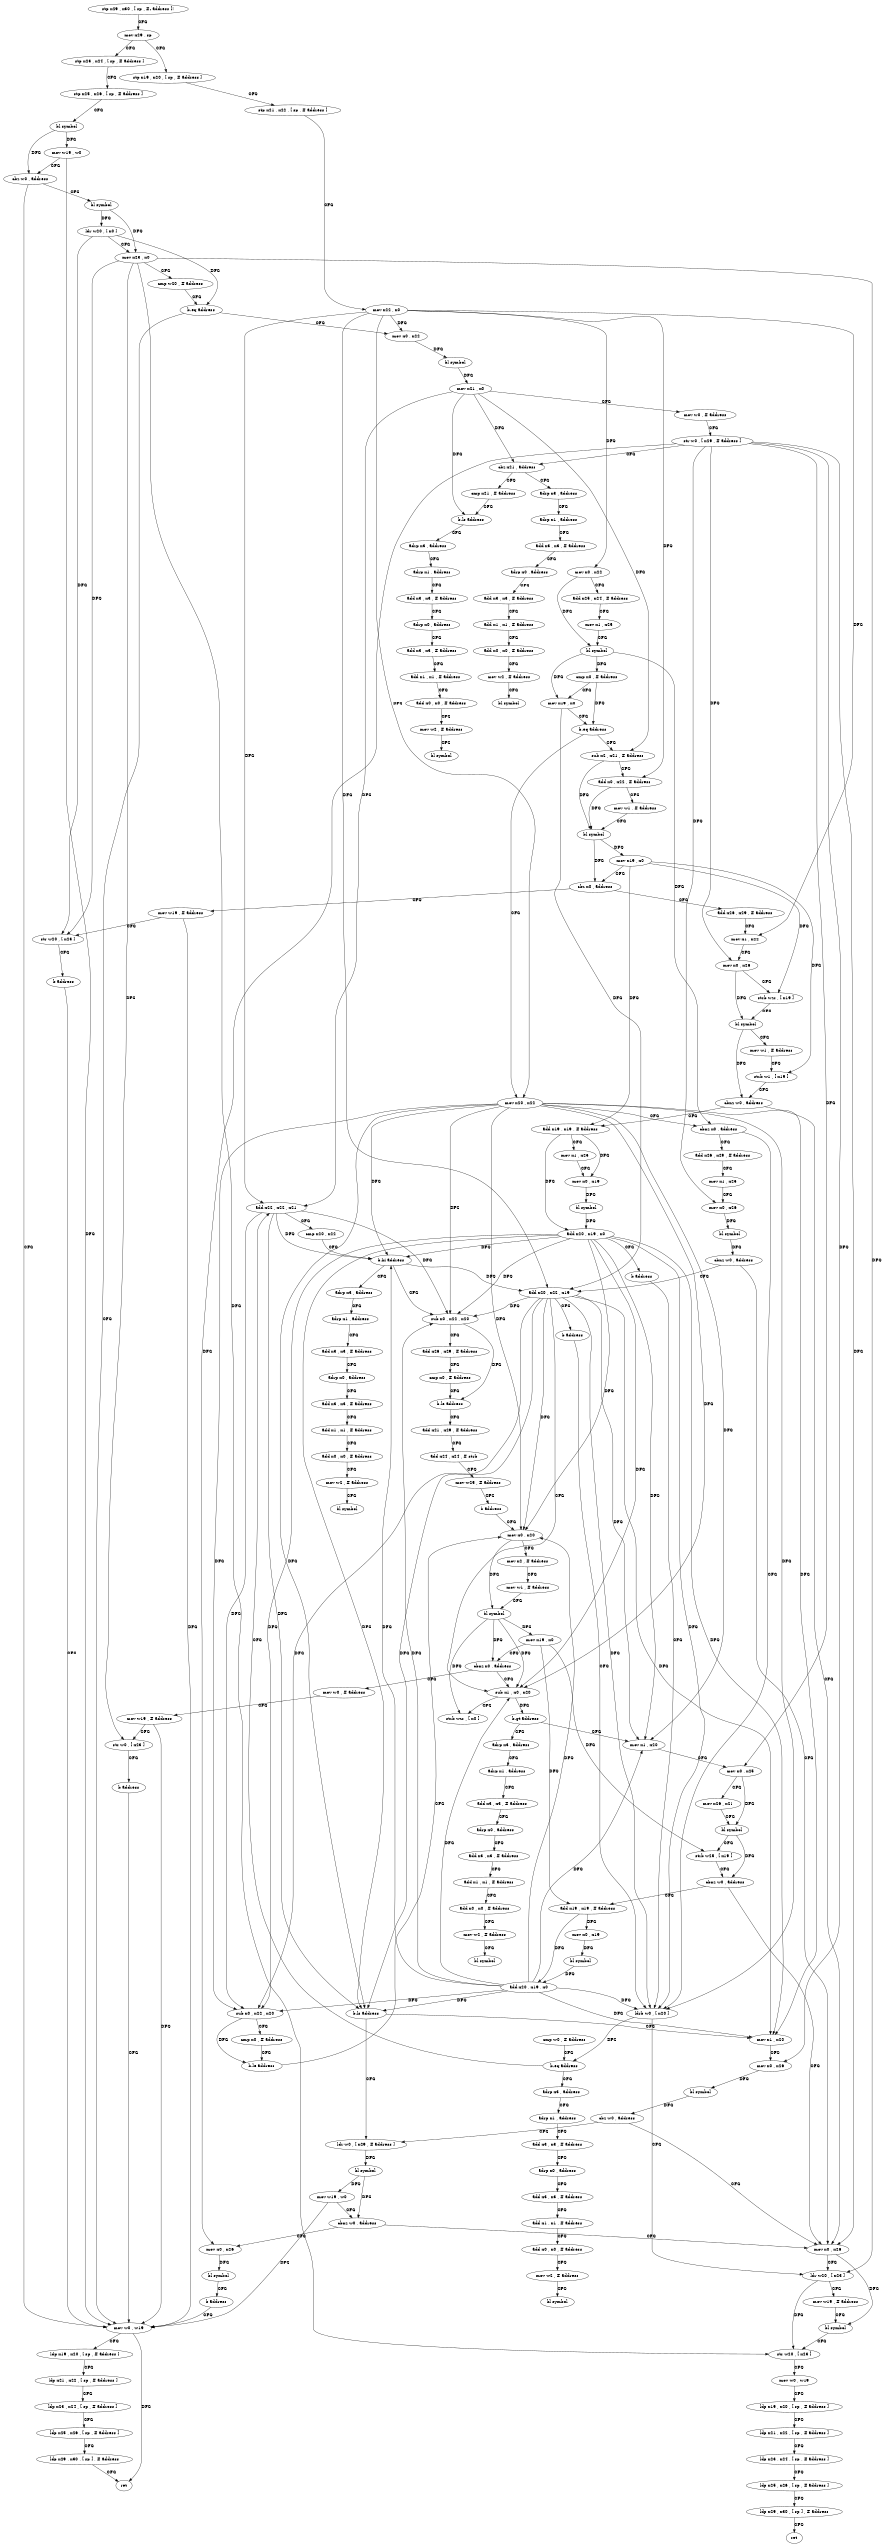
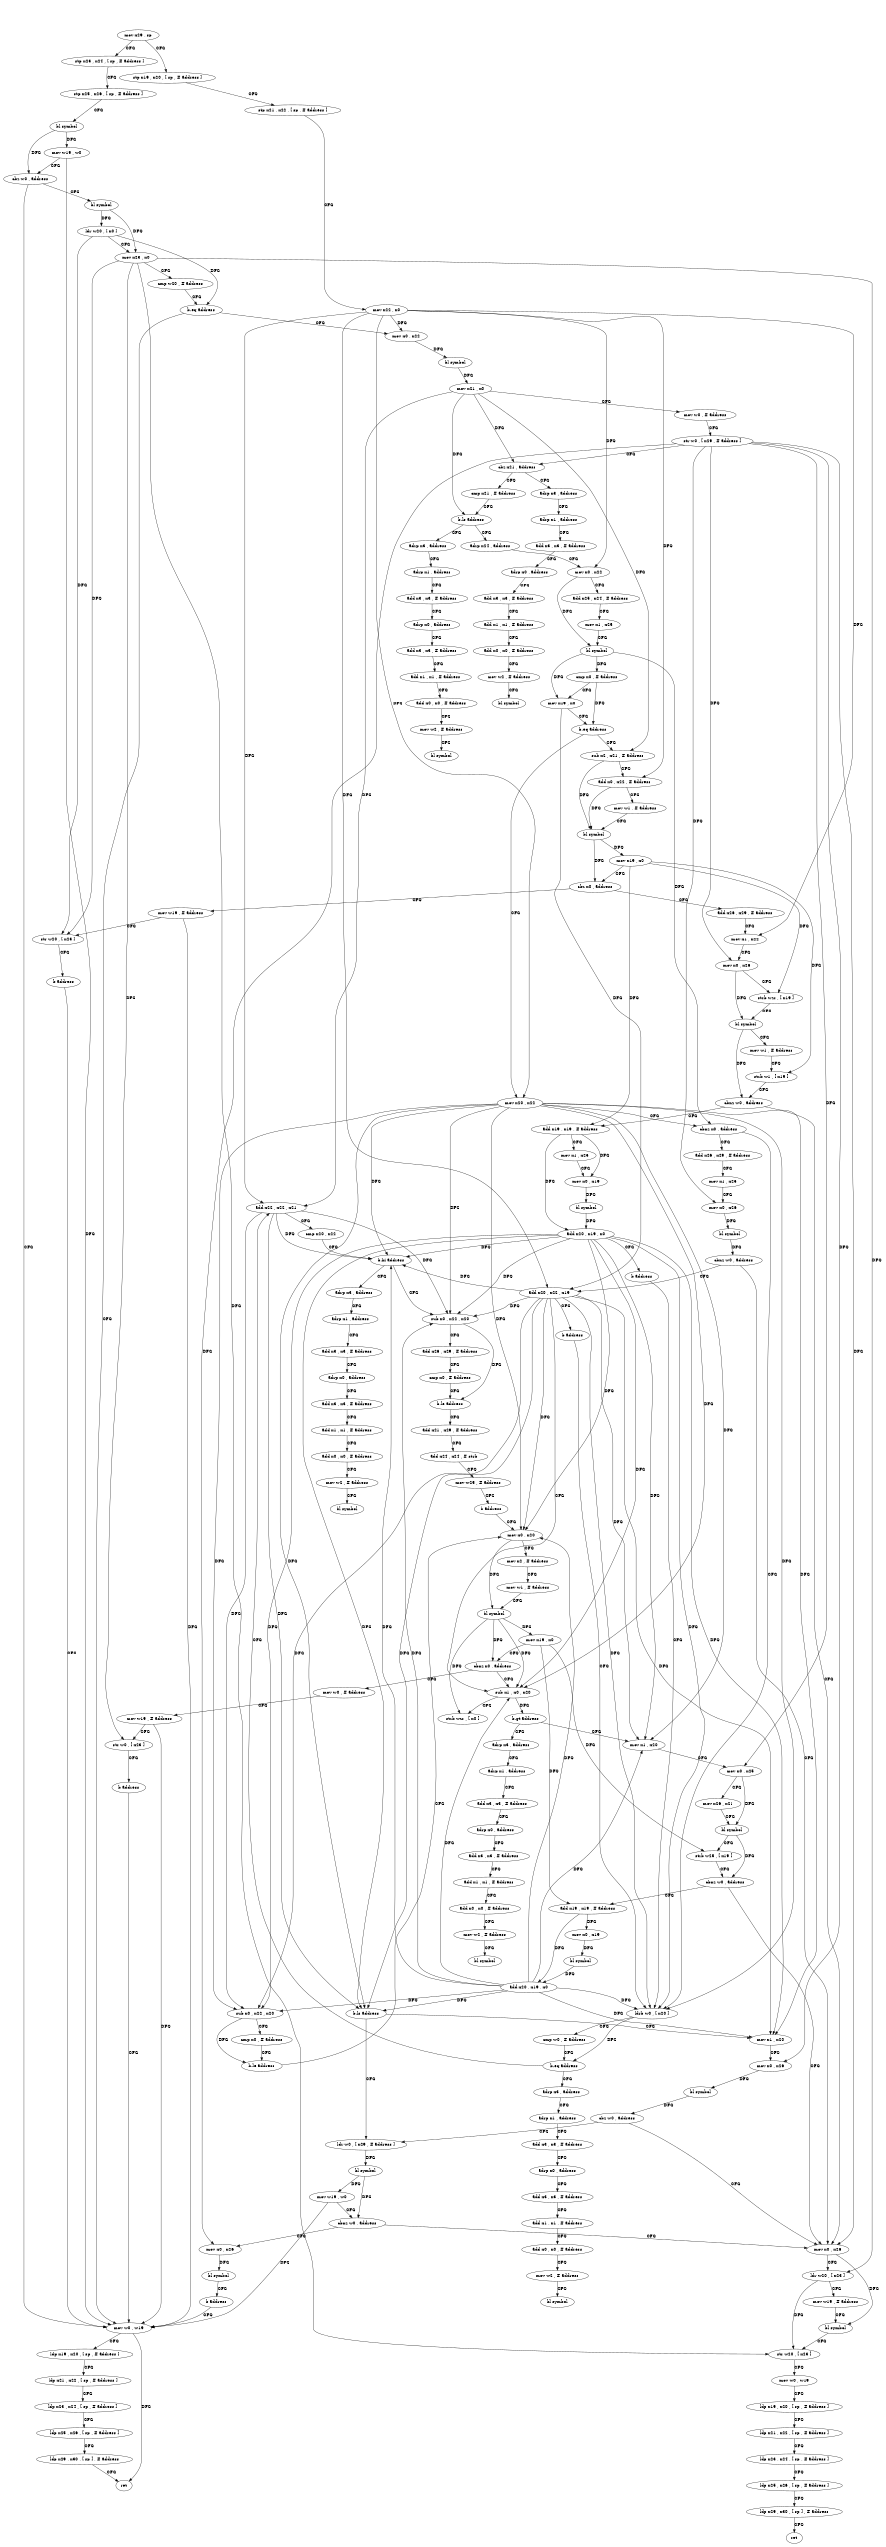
(138, 9) -> none
none -> (490, 546)
(465, 1270) -> (463, 1283)
(652, 2211) -> (609, 2022)
